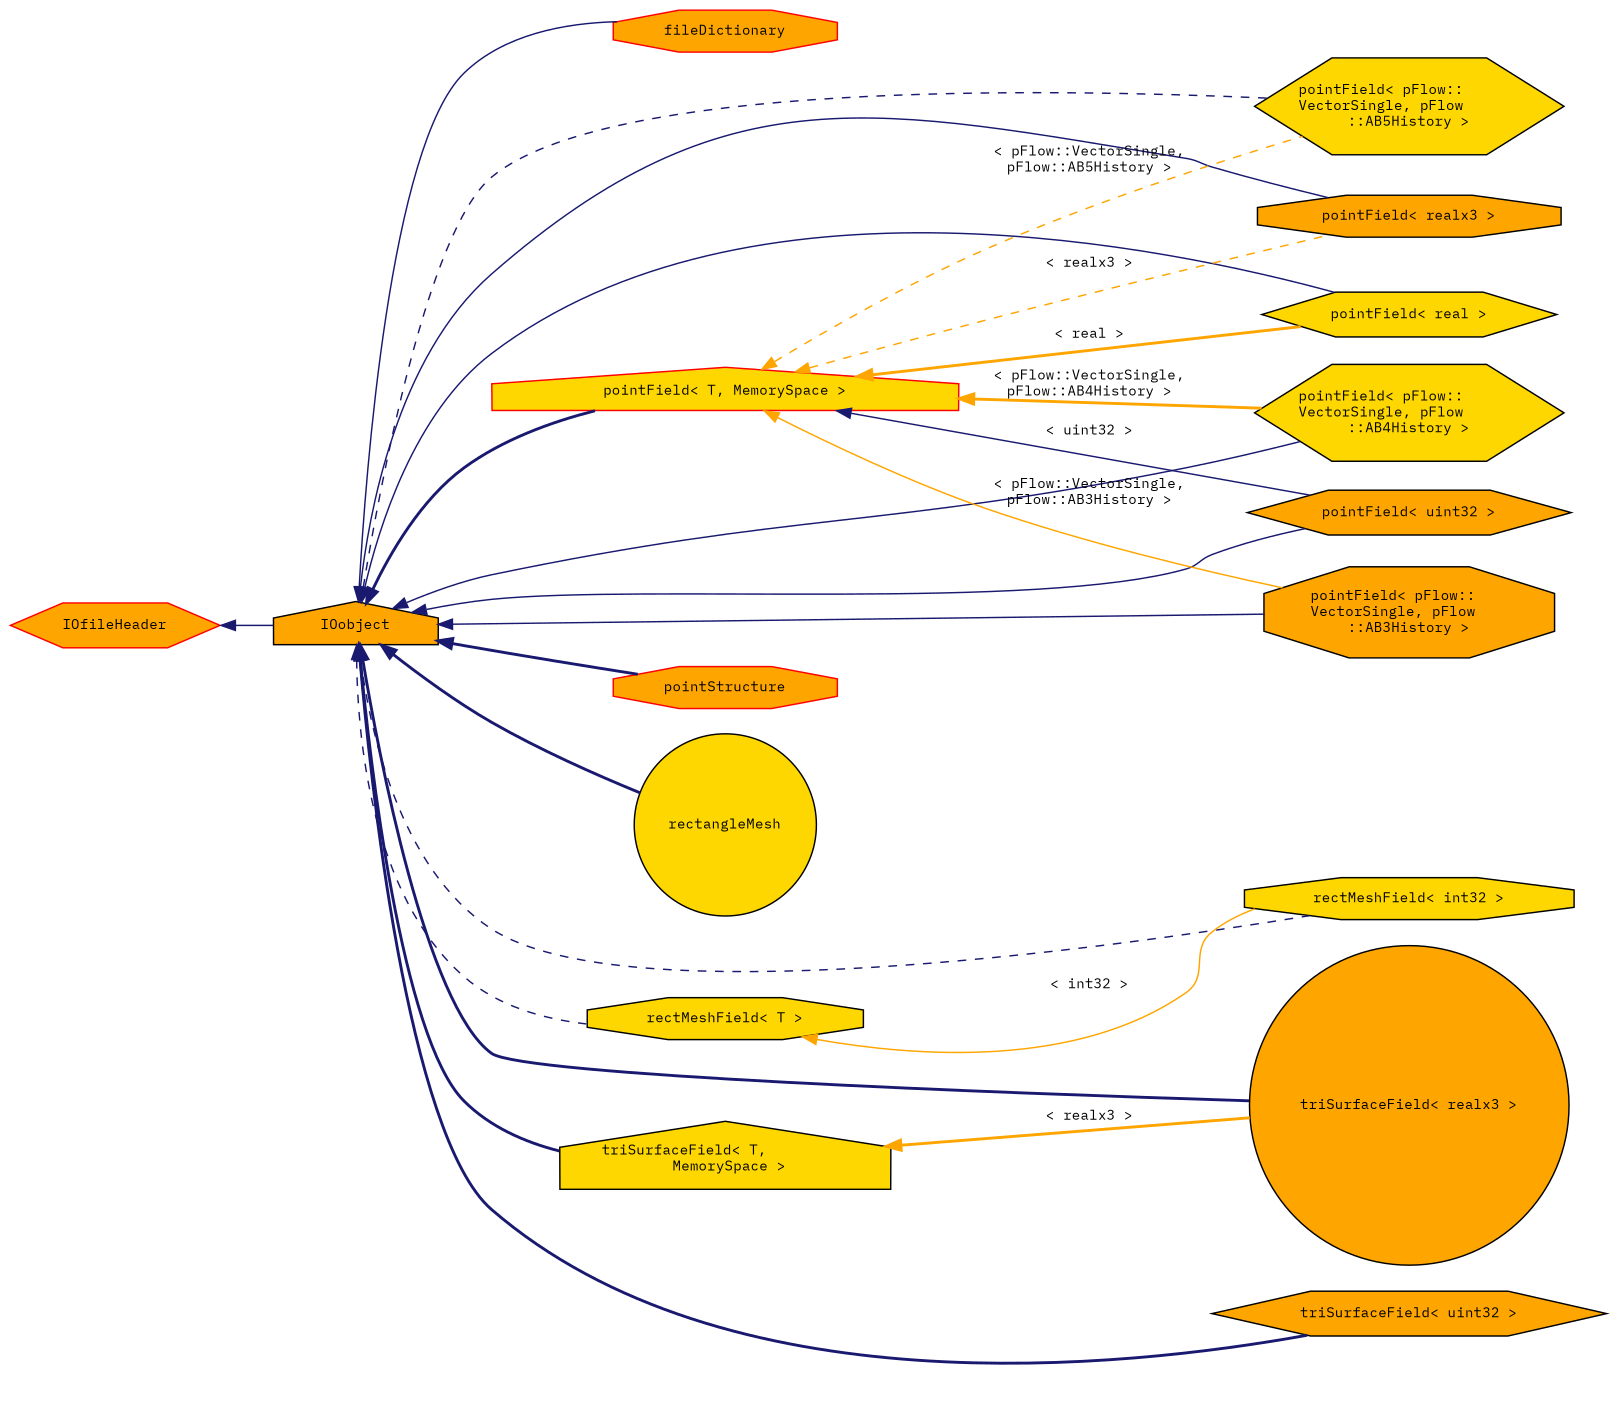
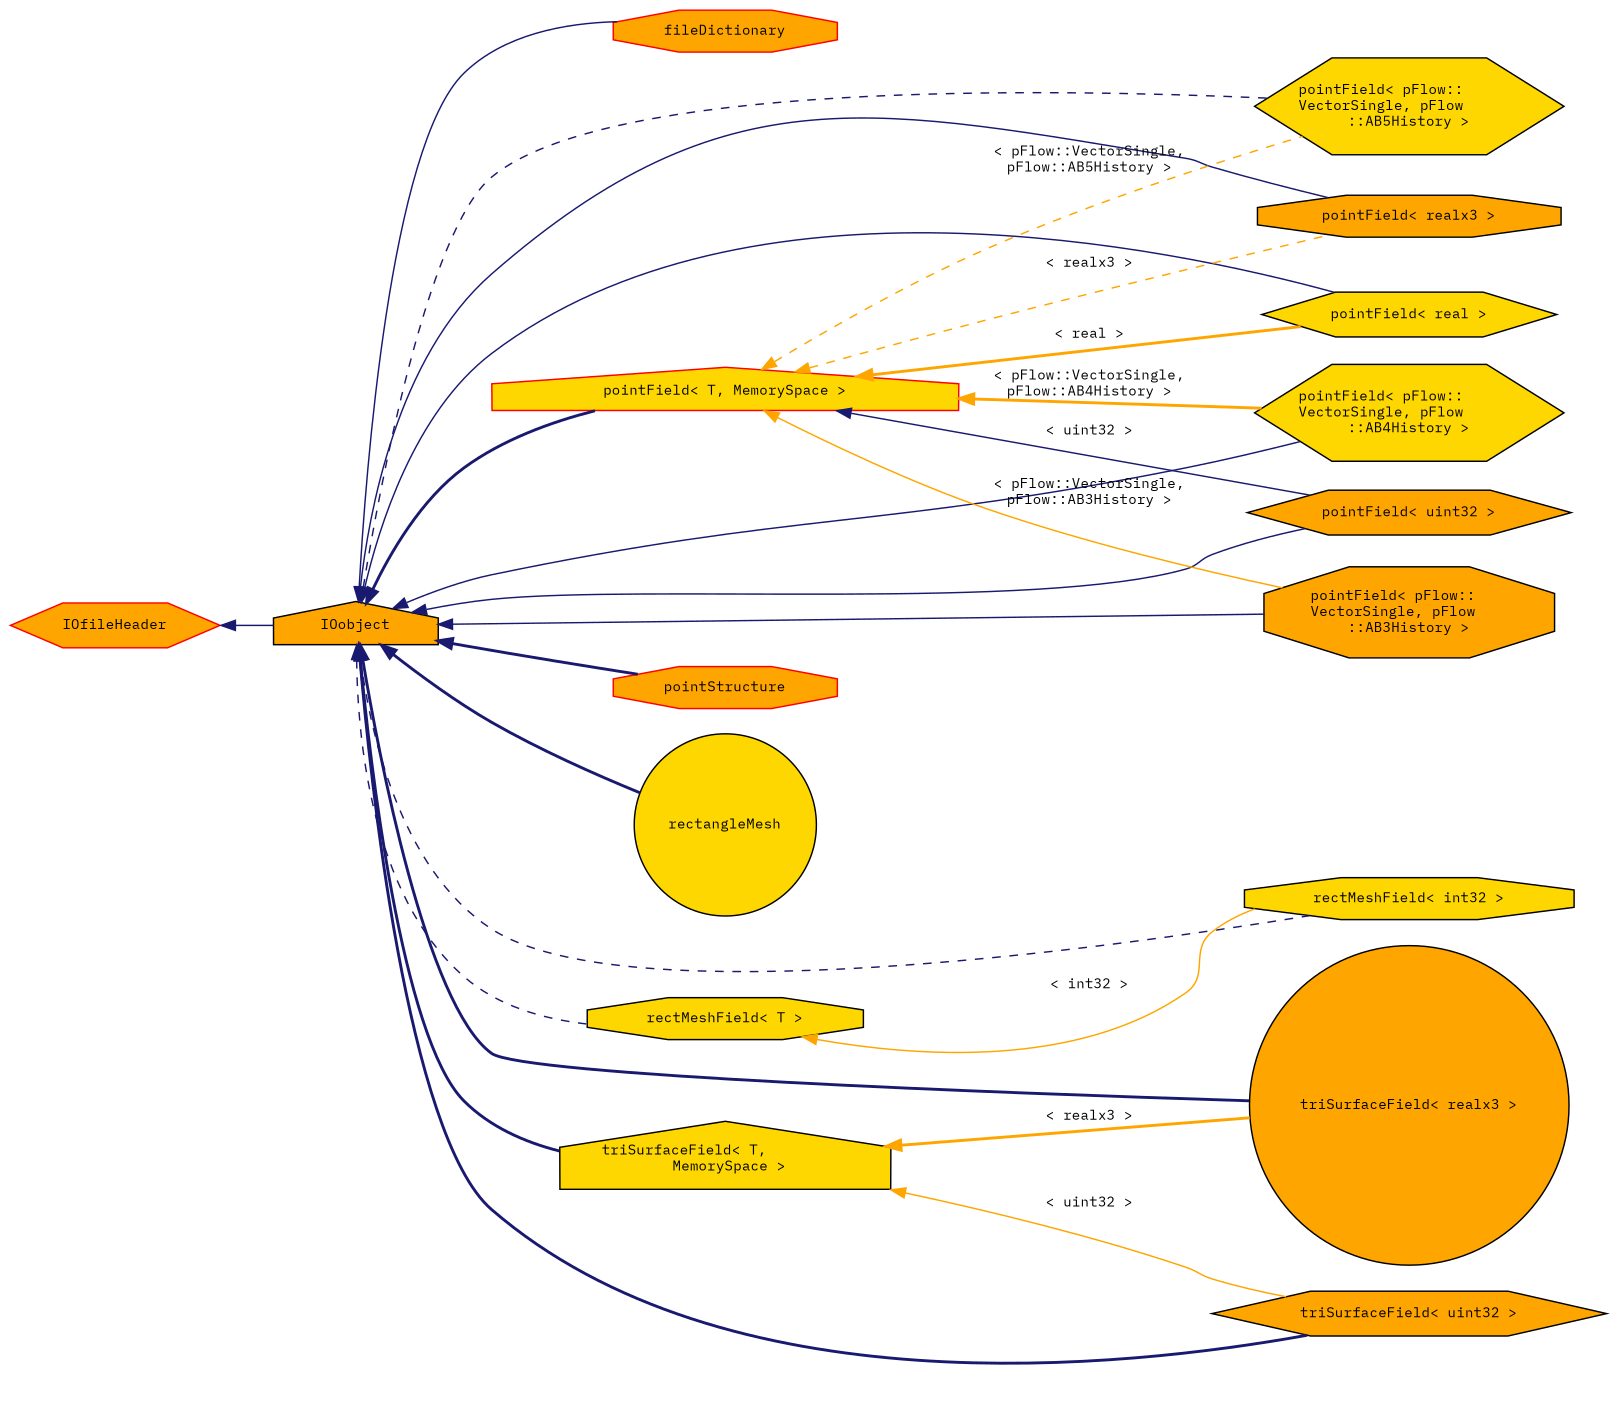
none -> (1097, 1240)
